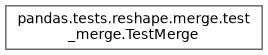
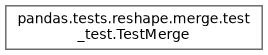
(134, 28) -> (134, 28)
